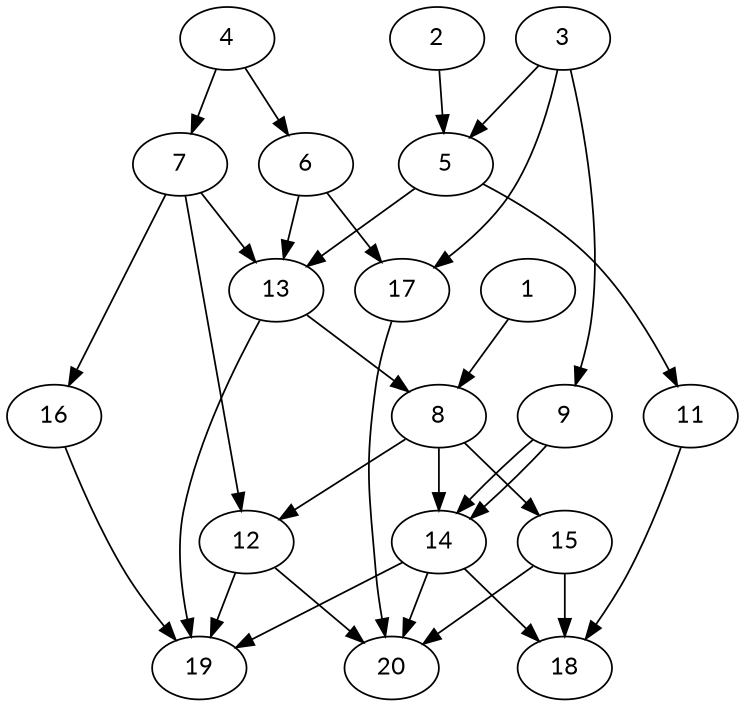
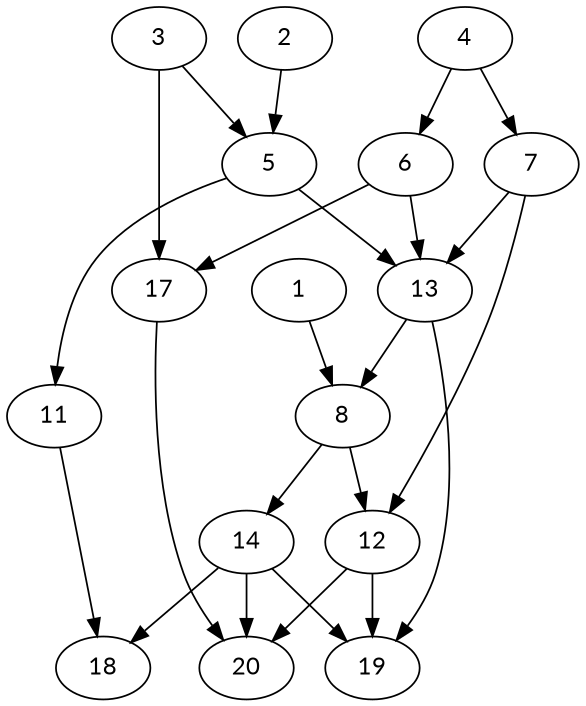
(54, 416) -> none
(565, 416) -> none
(565, 542) -> none
